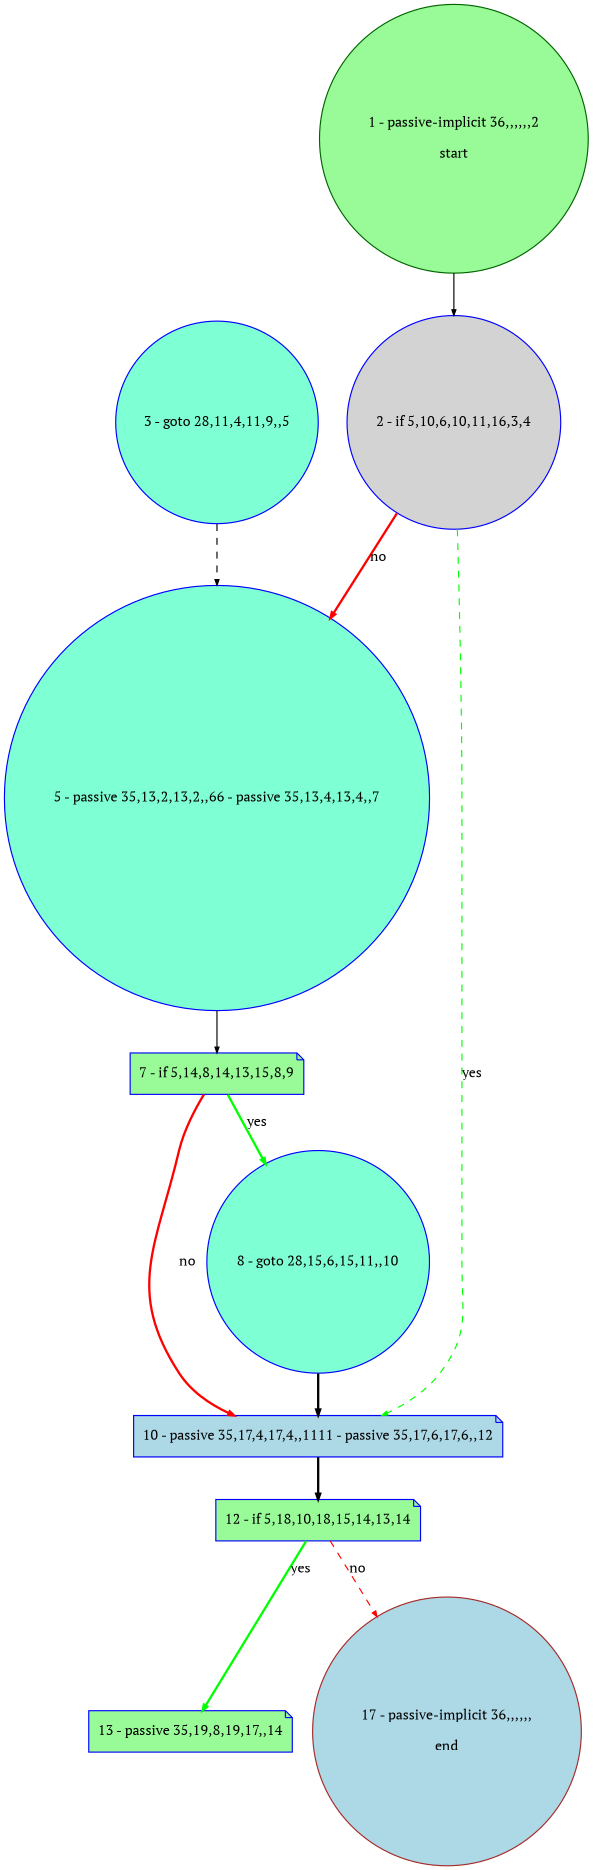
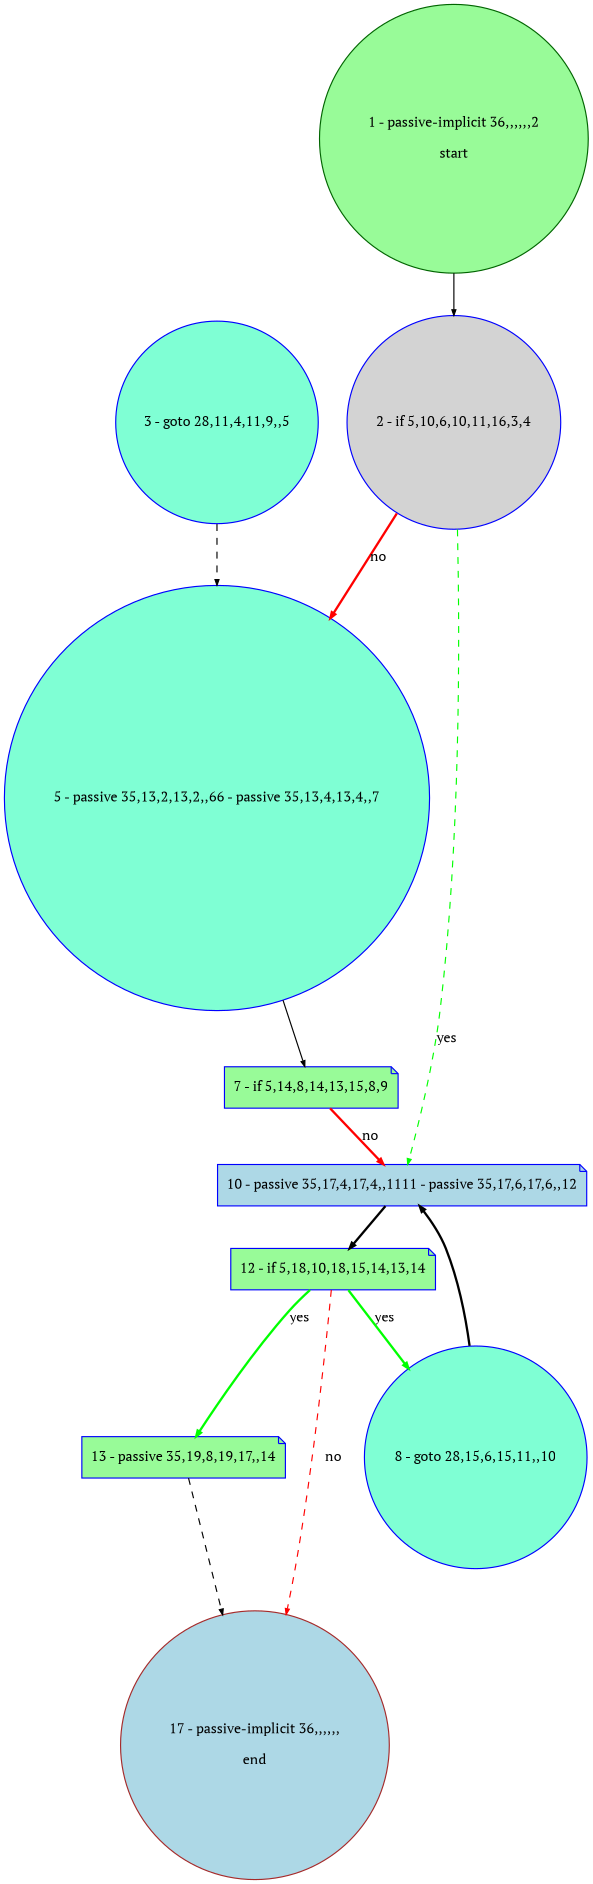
(245, 1127) -> (377, 1327)
none -> (205, 1544)
